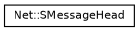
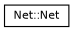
(69, 16) -> (37, 16)
